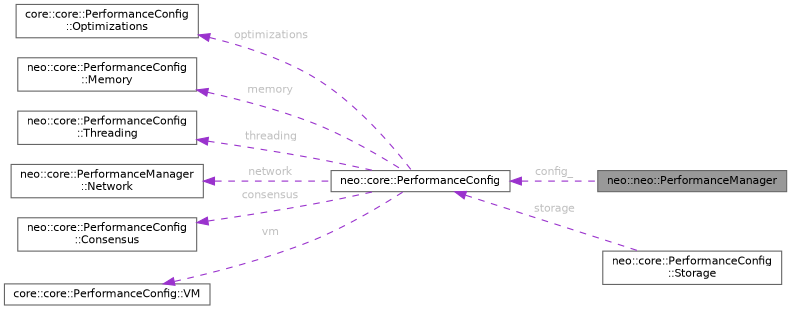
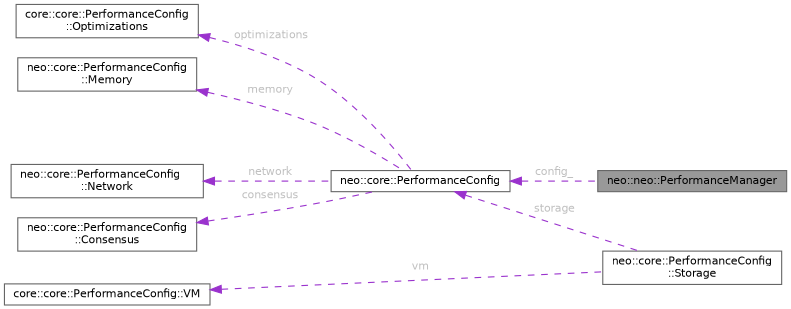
(107, 128) -> none
(107, 181) -> (107, 181)
(293, 248) -> (412, 281)
